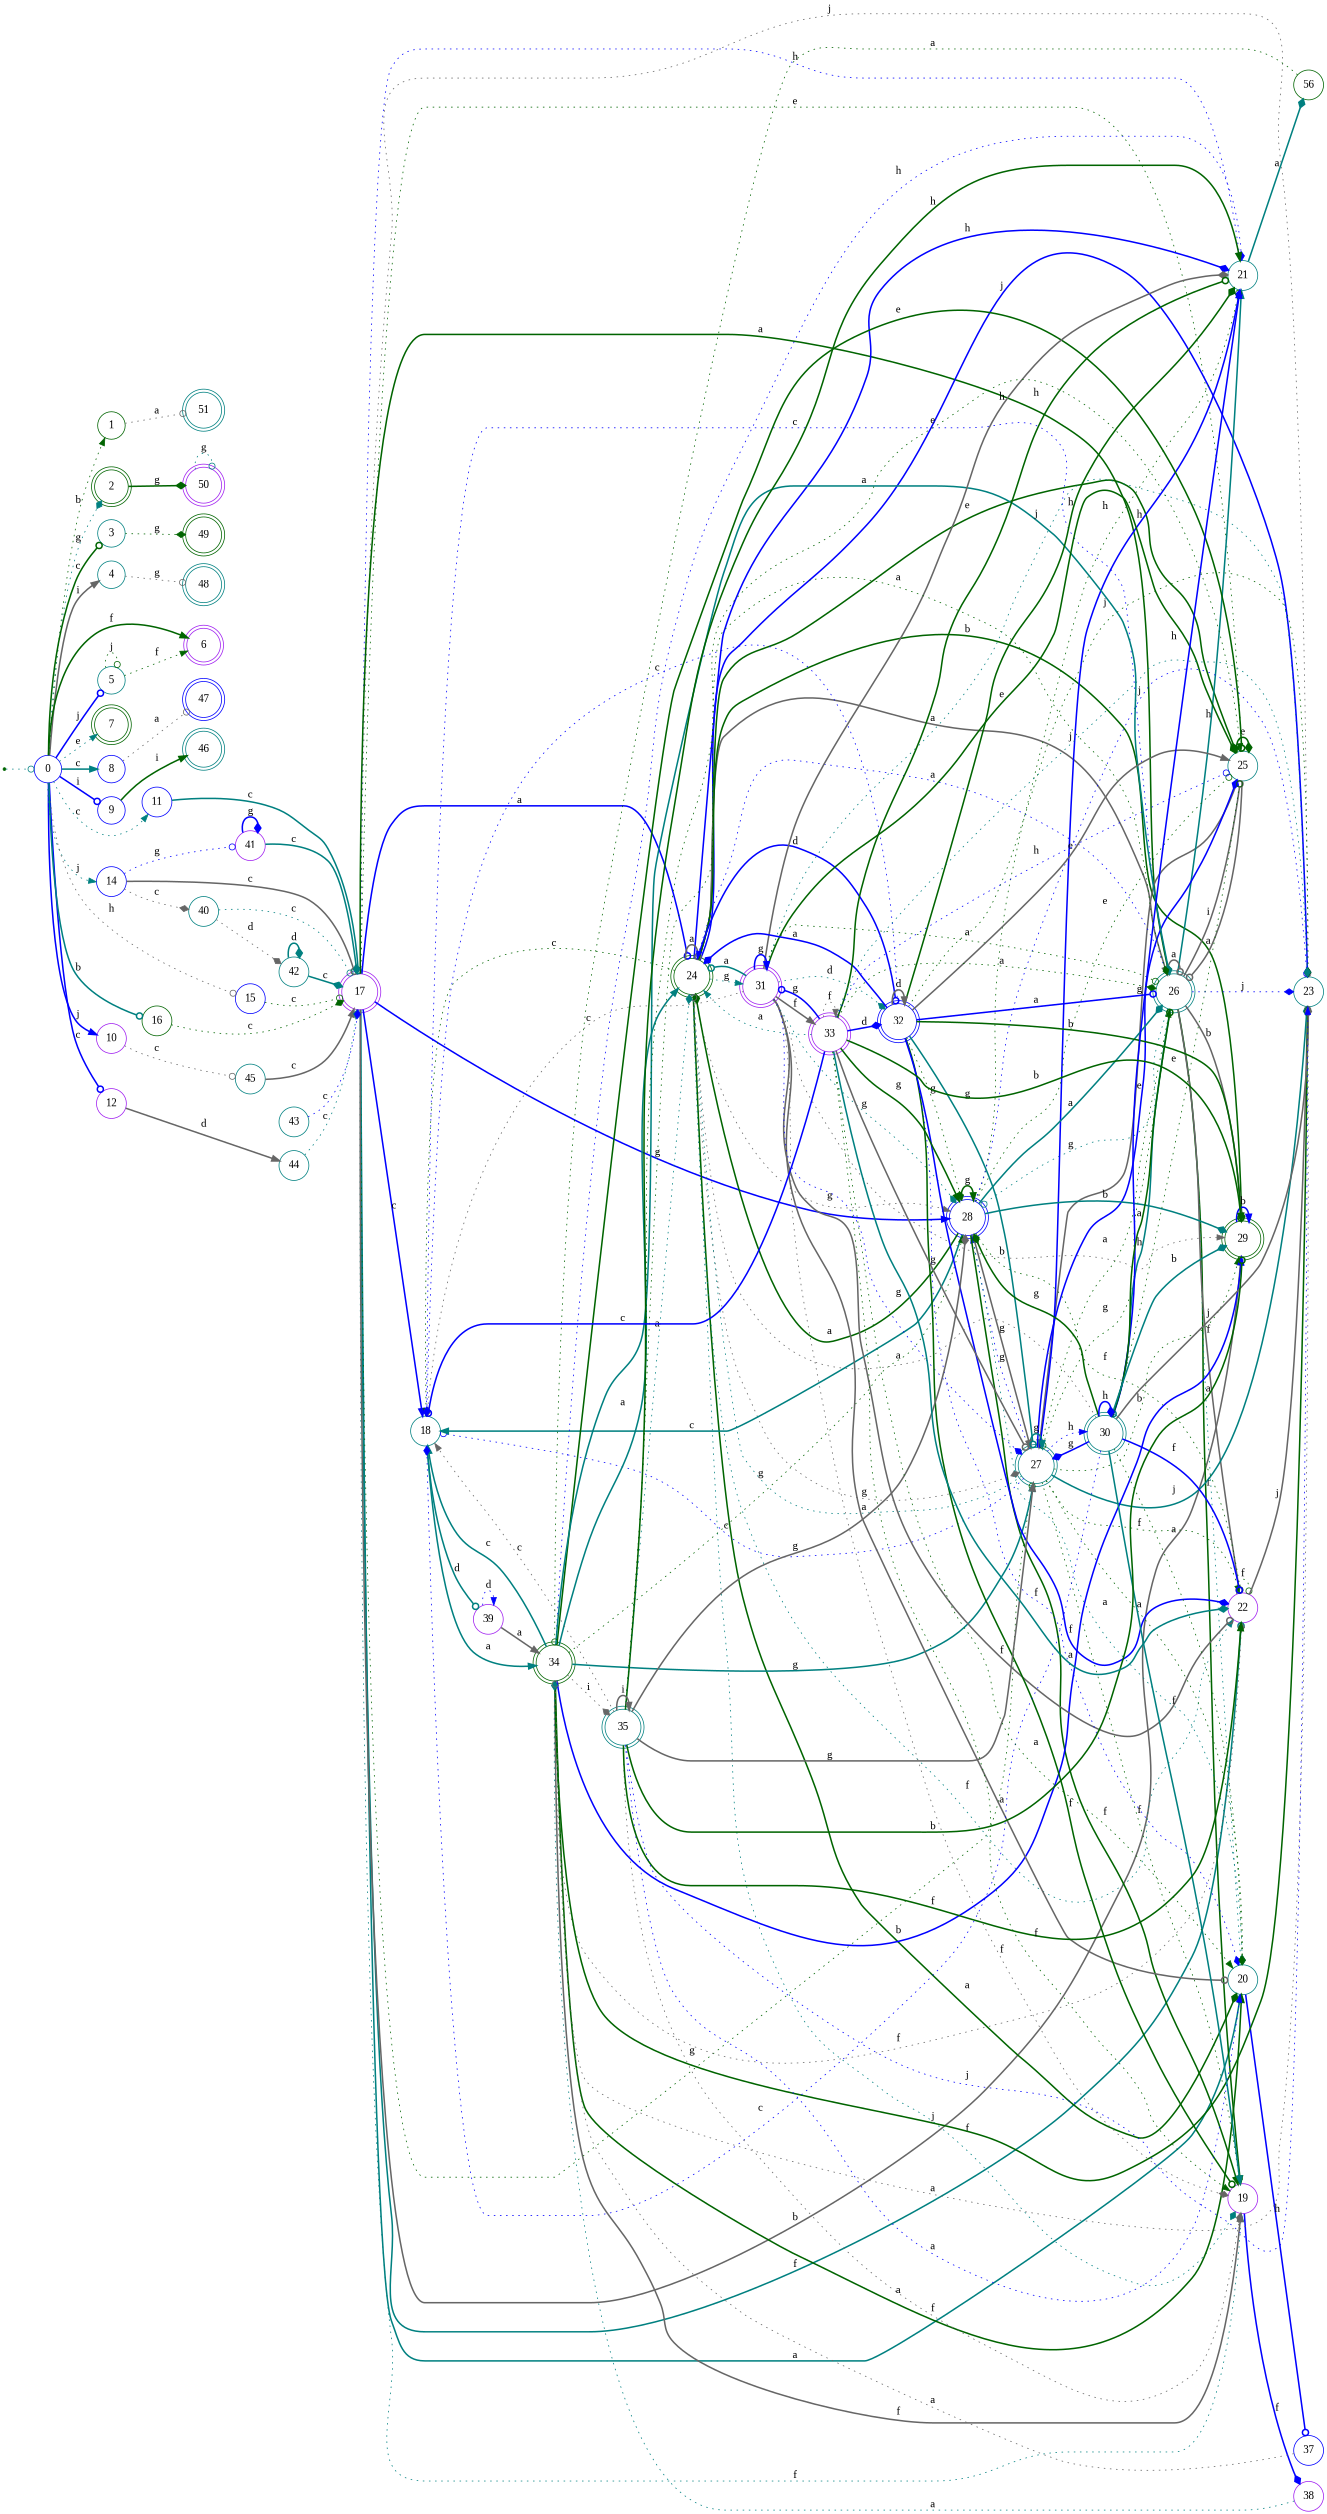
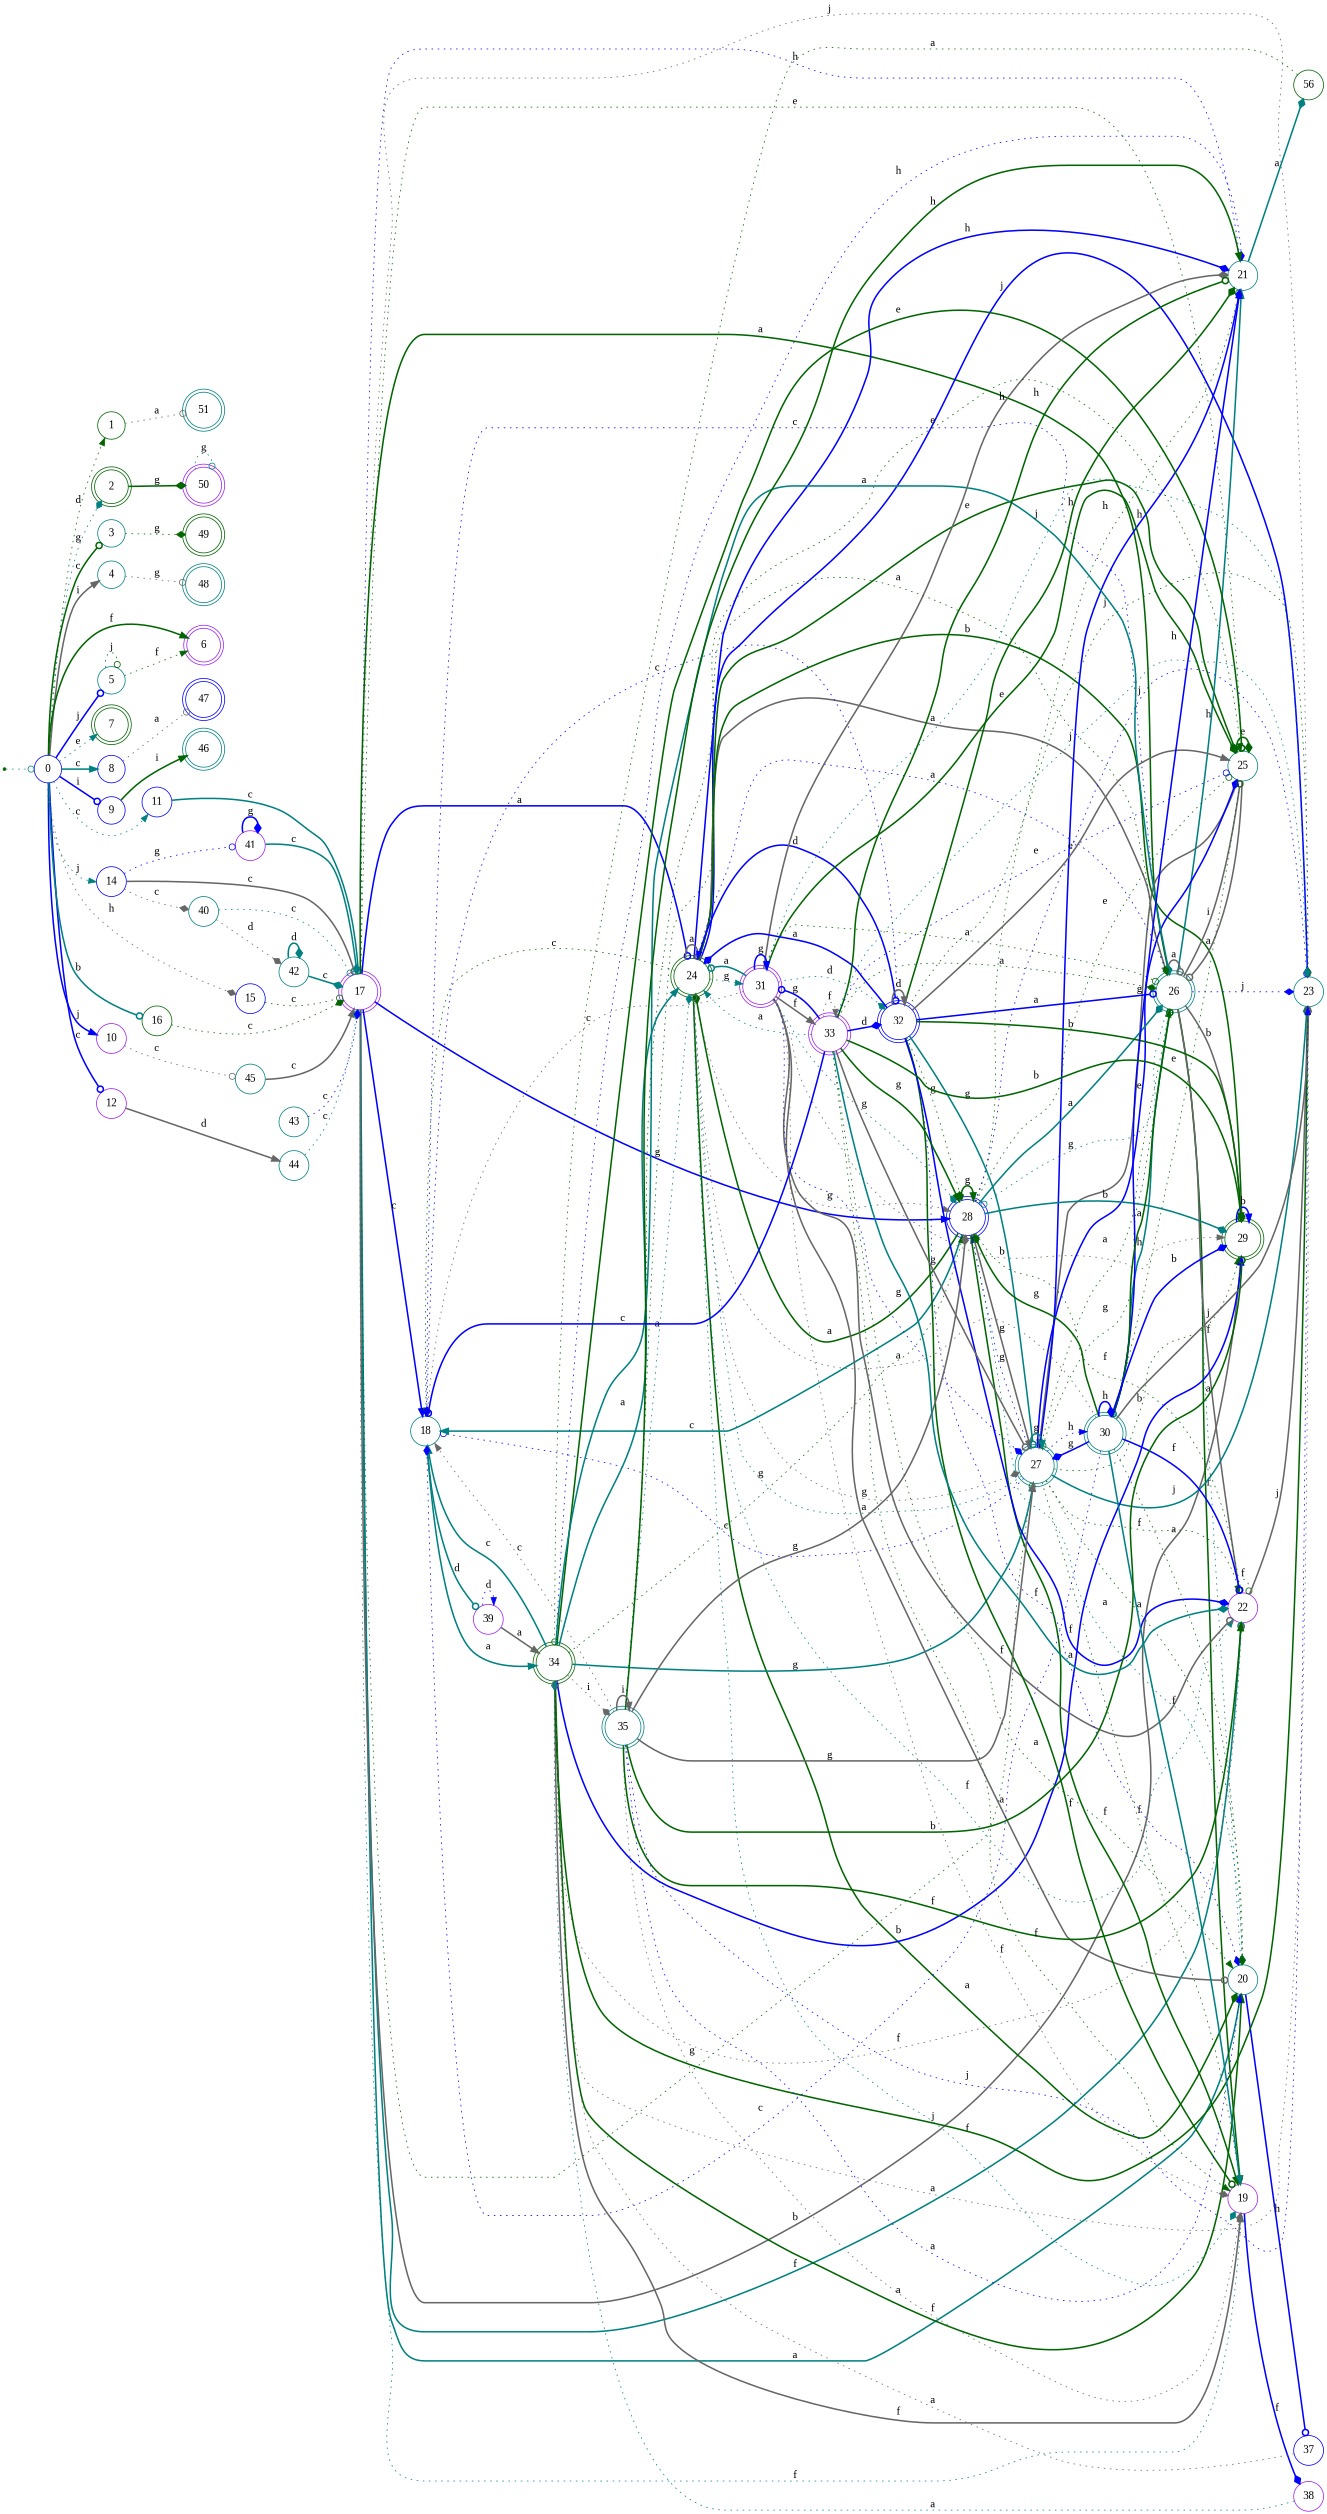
(78, 500) -> (78, 500)
(1036, 851) -> (1036, 851)
(99, 918) -> (99, 918)
(1146, 1319) -> (1146, 1319)
